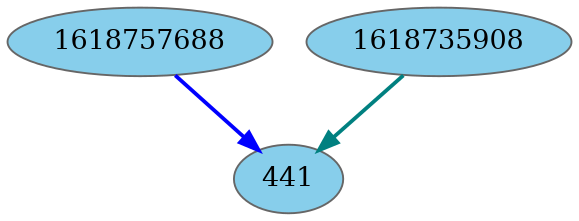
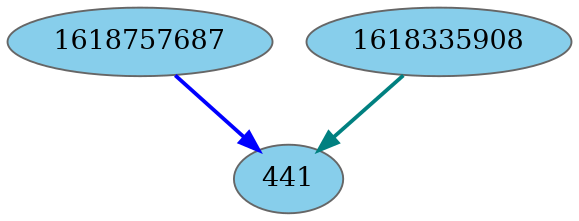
(140, 42) -> (140, 42)
(439, 42) -> (439, 42)
